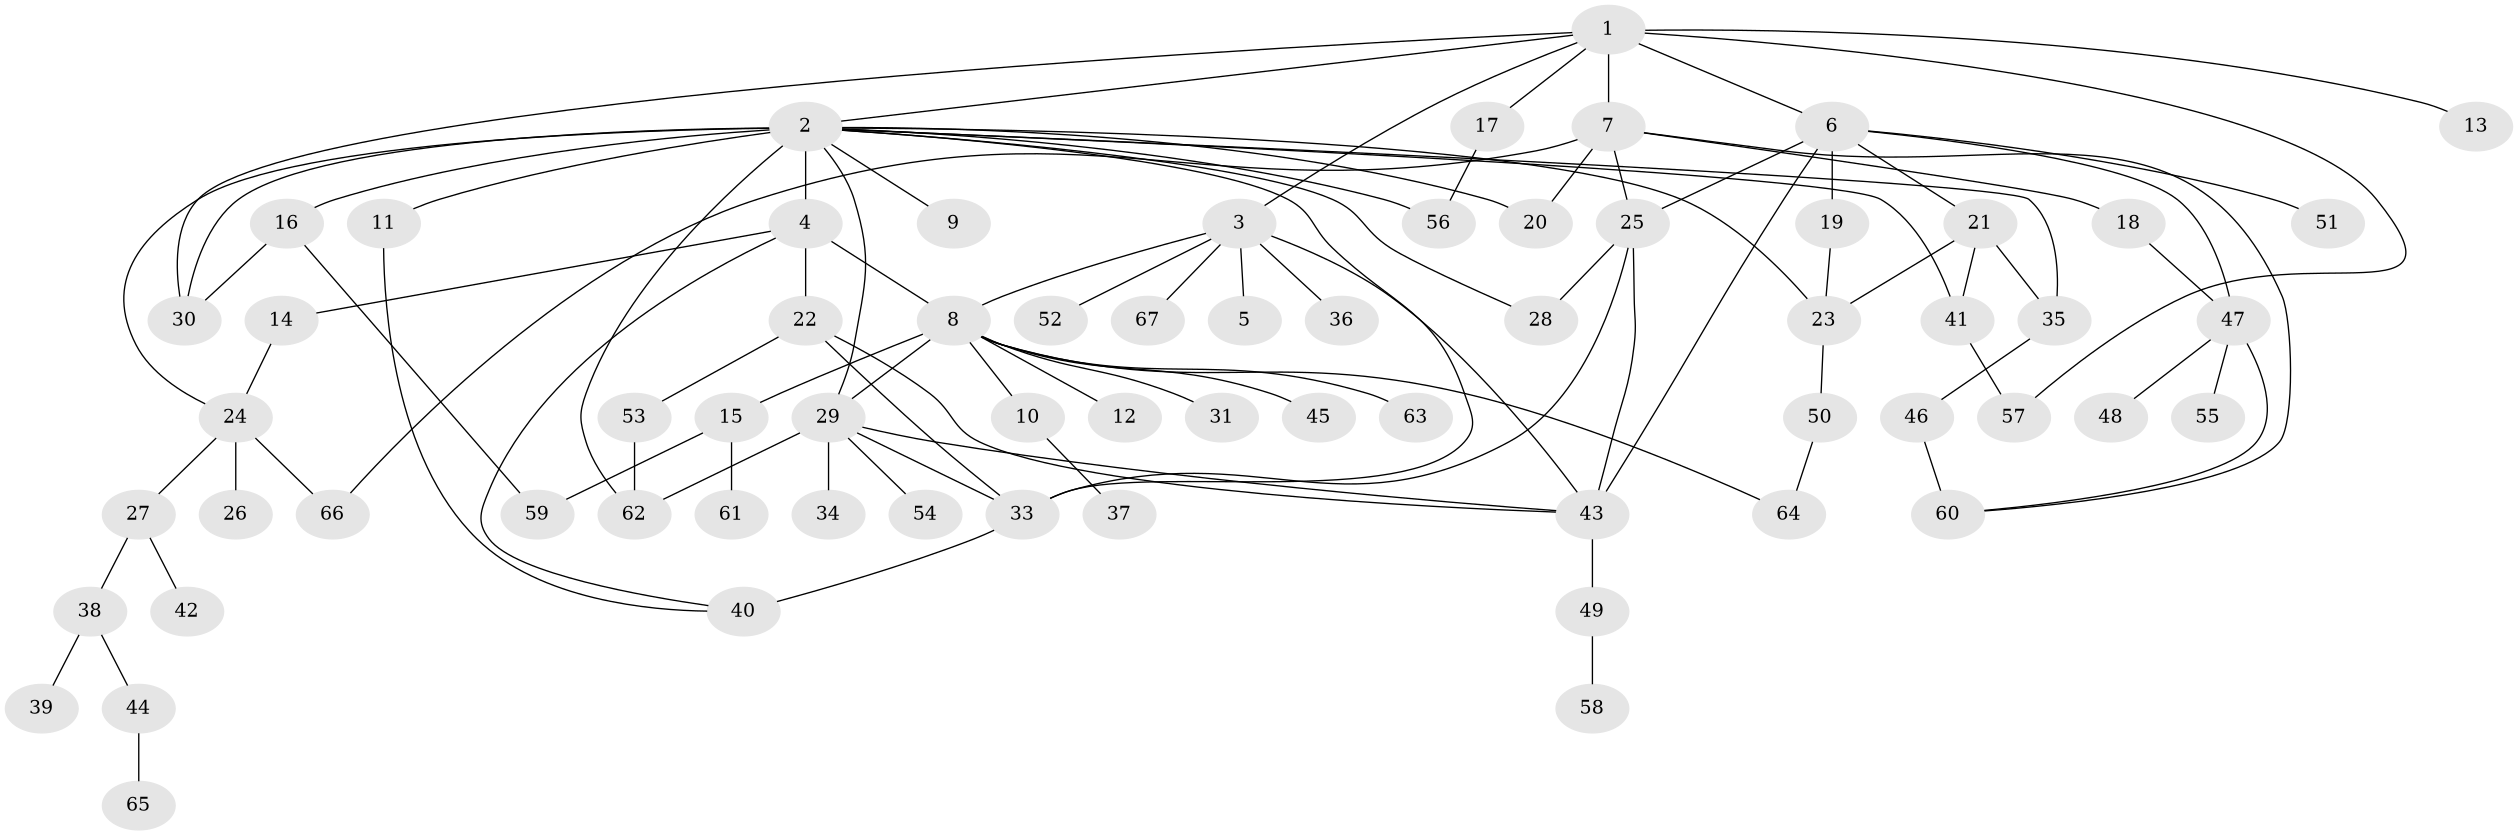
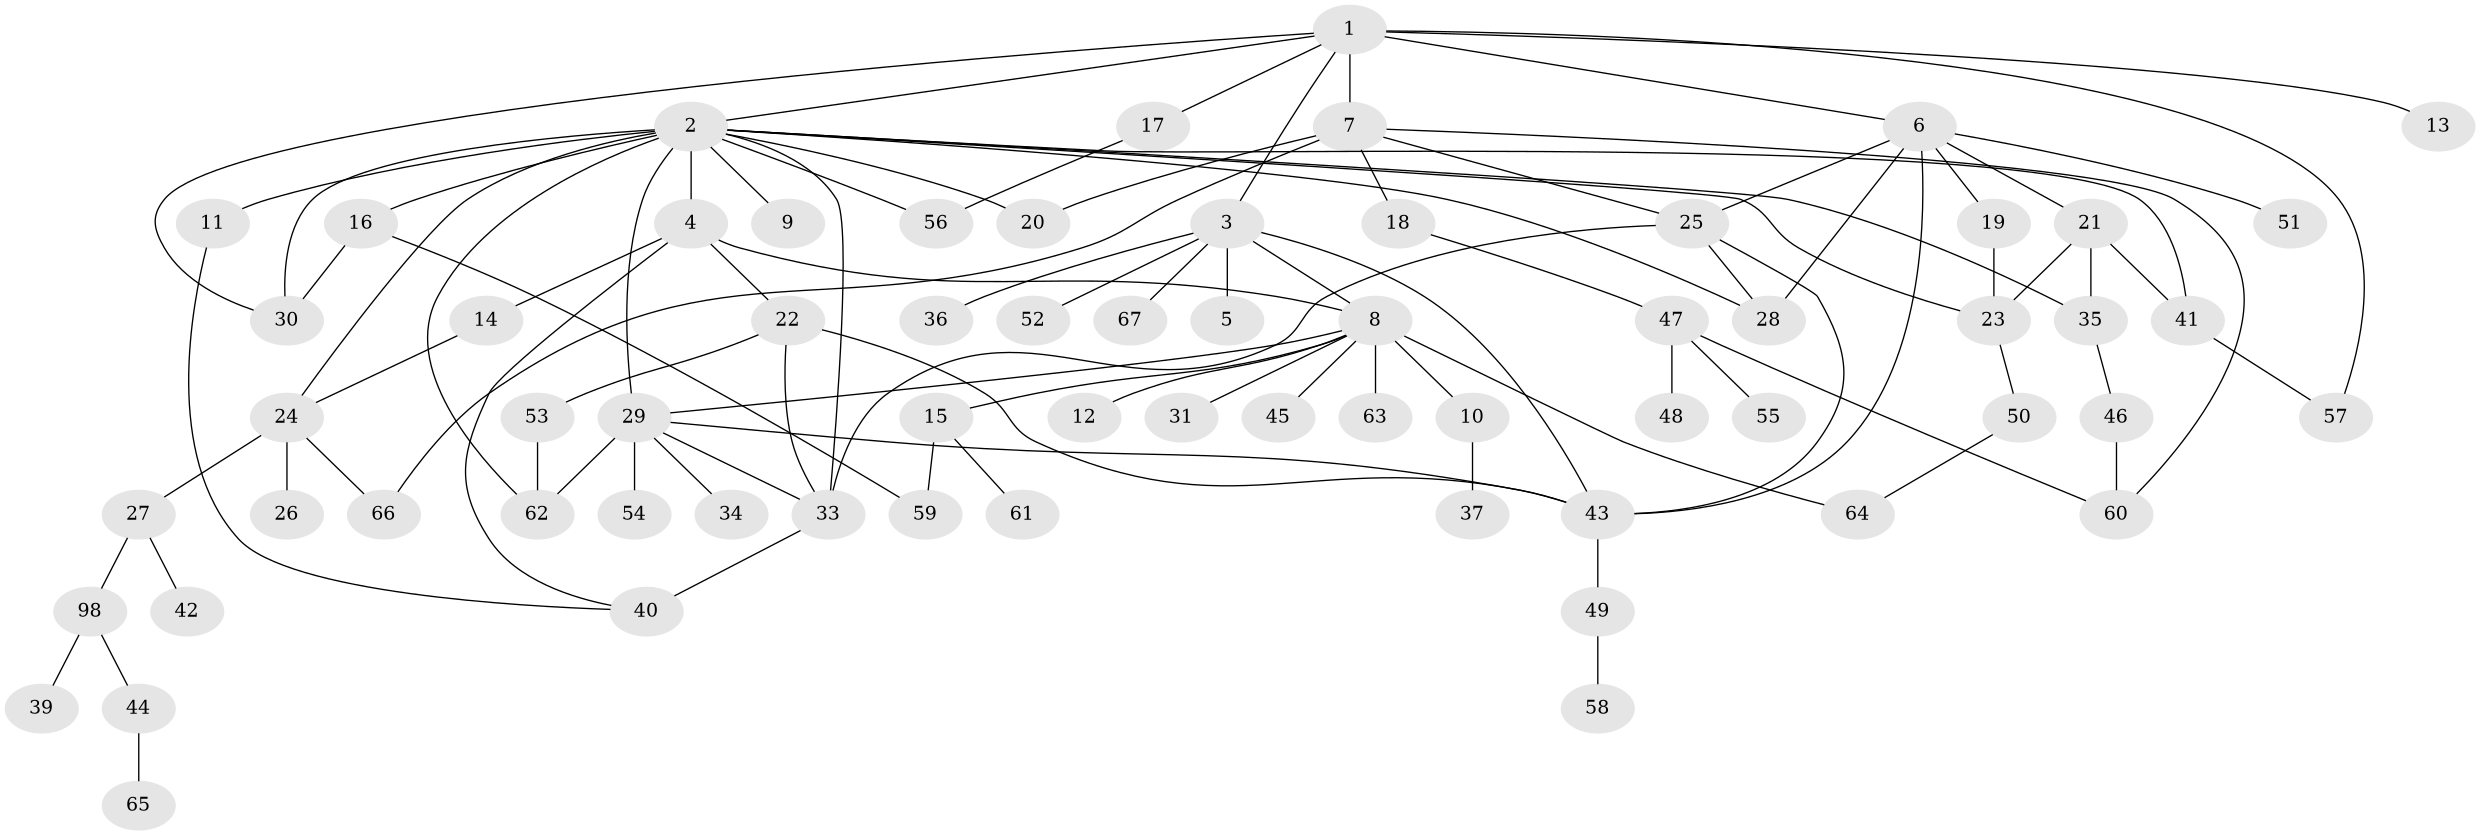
(2112, 172) -> (1845, 223)
(90, 612) -> (90, 612)
